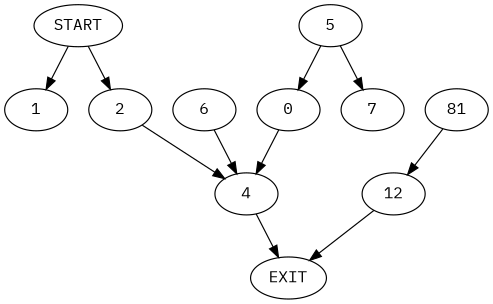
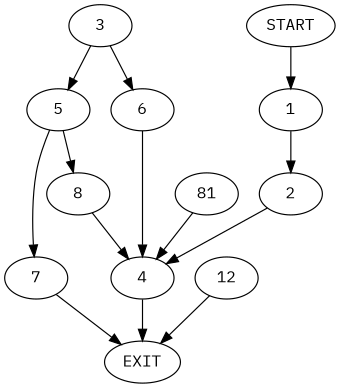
none -> (100, 26)
(97, 63) -> (291, 146)
(289, 110) -> (78, 194)
(429, 147) -> (178, 231)
none -> (84, 316)
